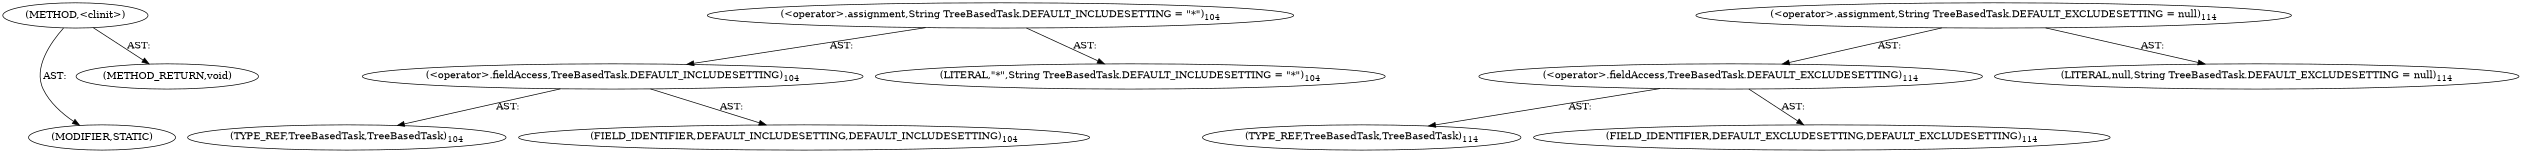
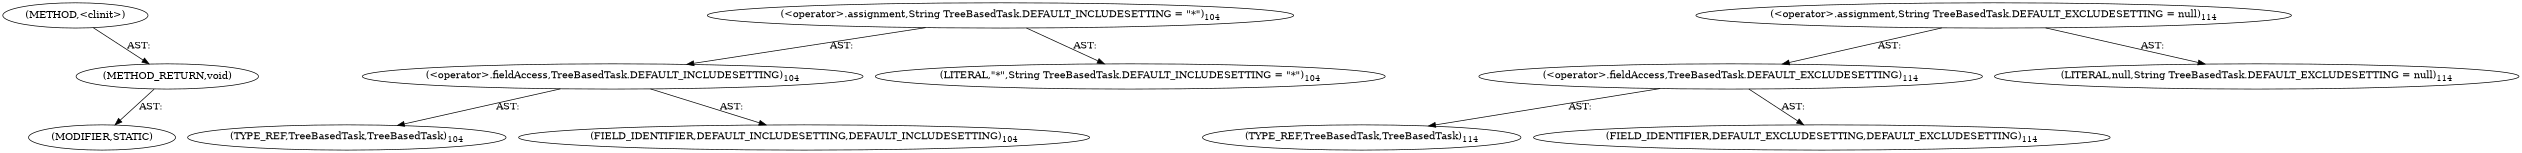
(40, 78) -> (137, 105)
